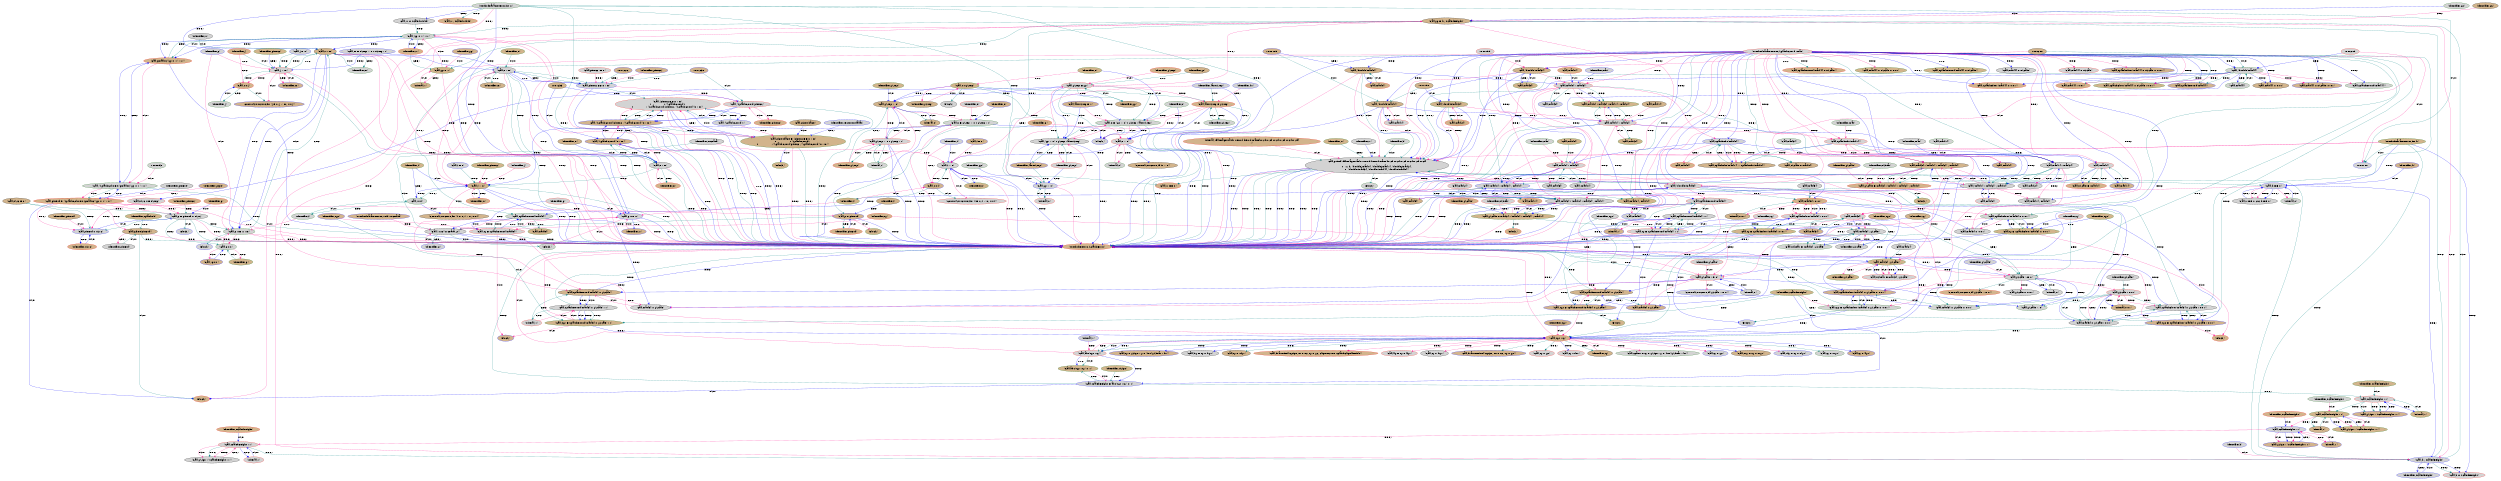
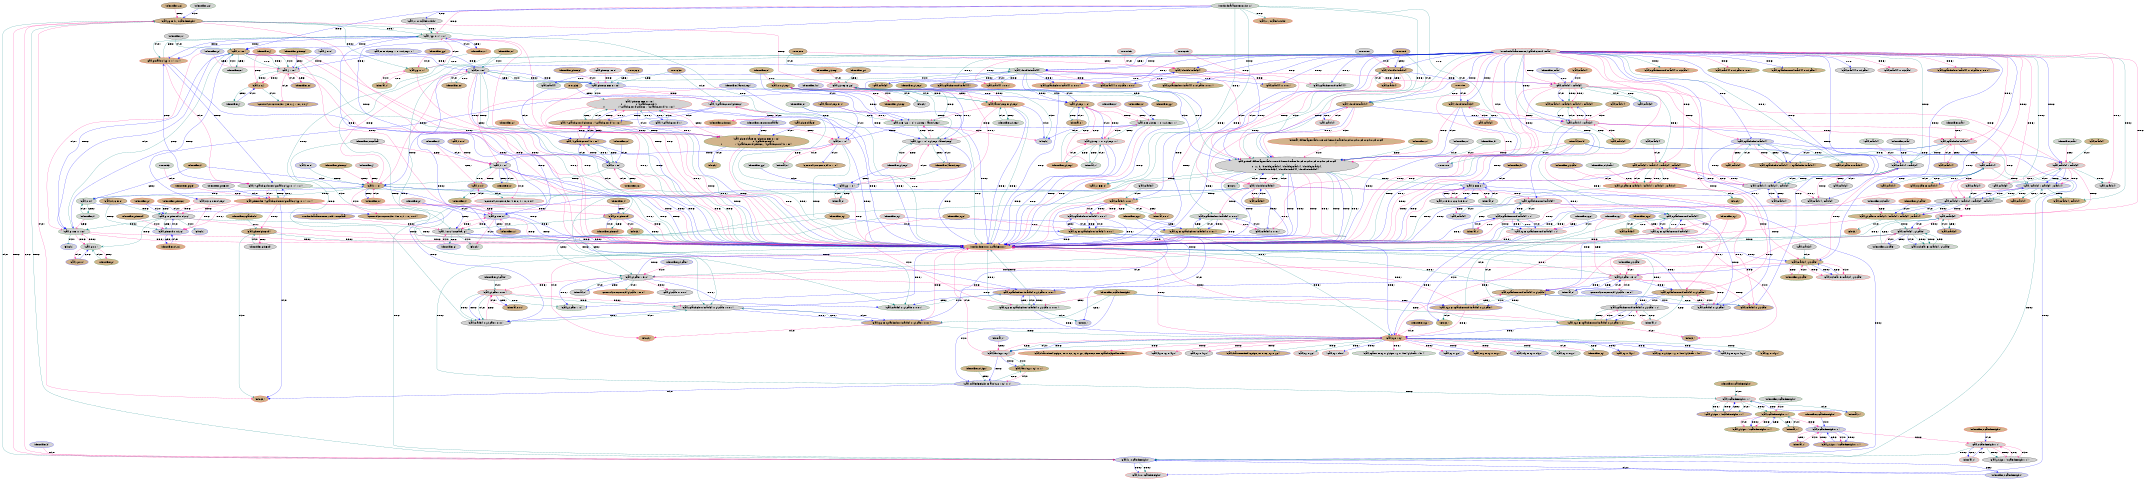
none -> (1364, 51)
(621, 123) -> (591, 123)
(2402, 141) -> (1577, 141)
(708, 201) -> (738, 201)
